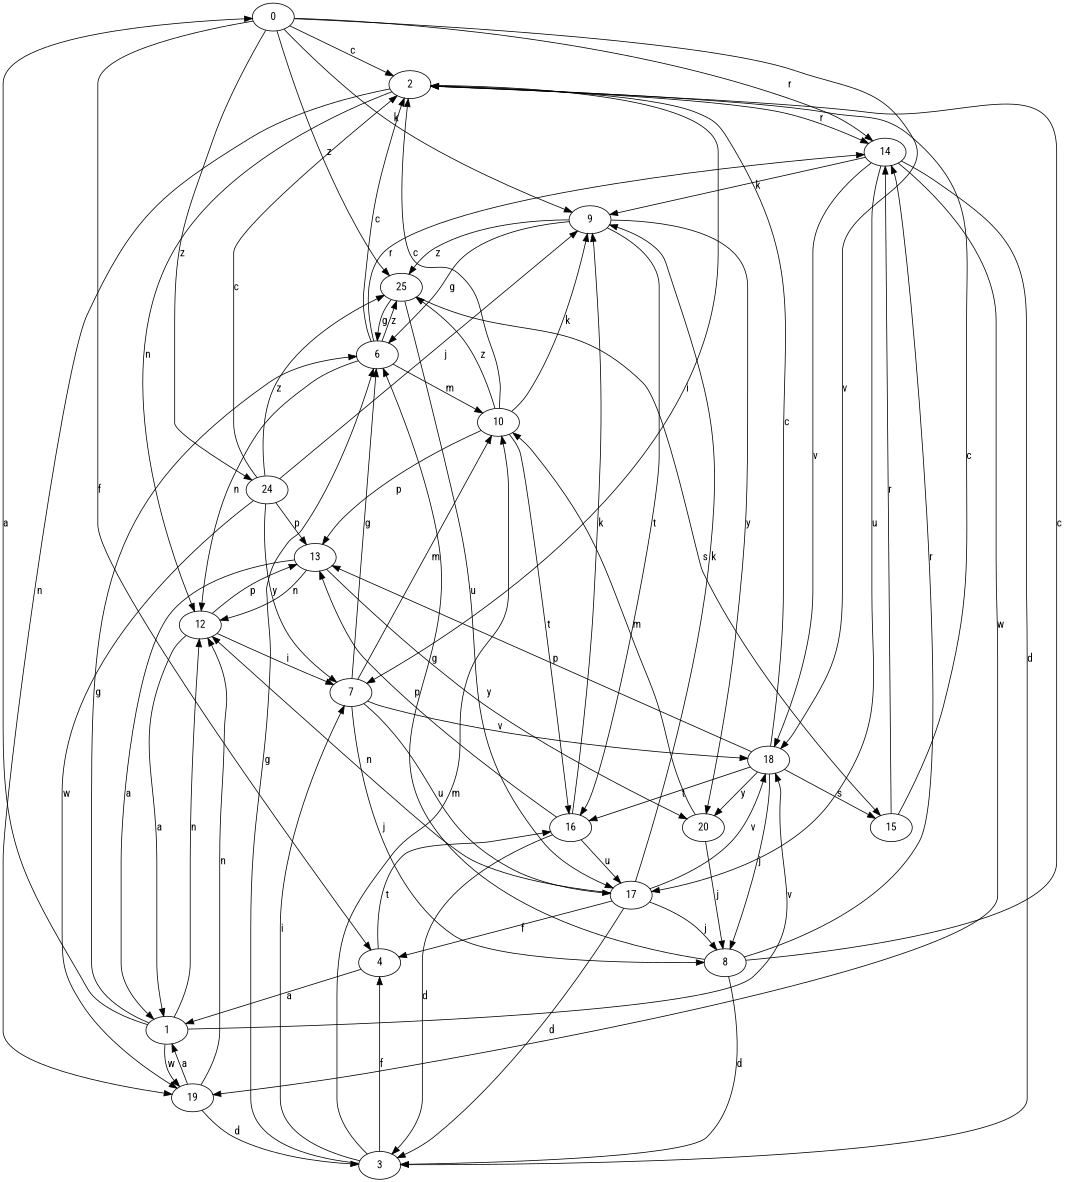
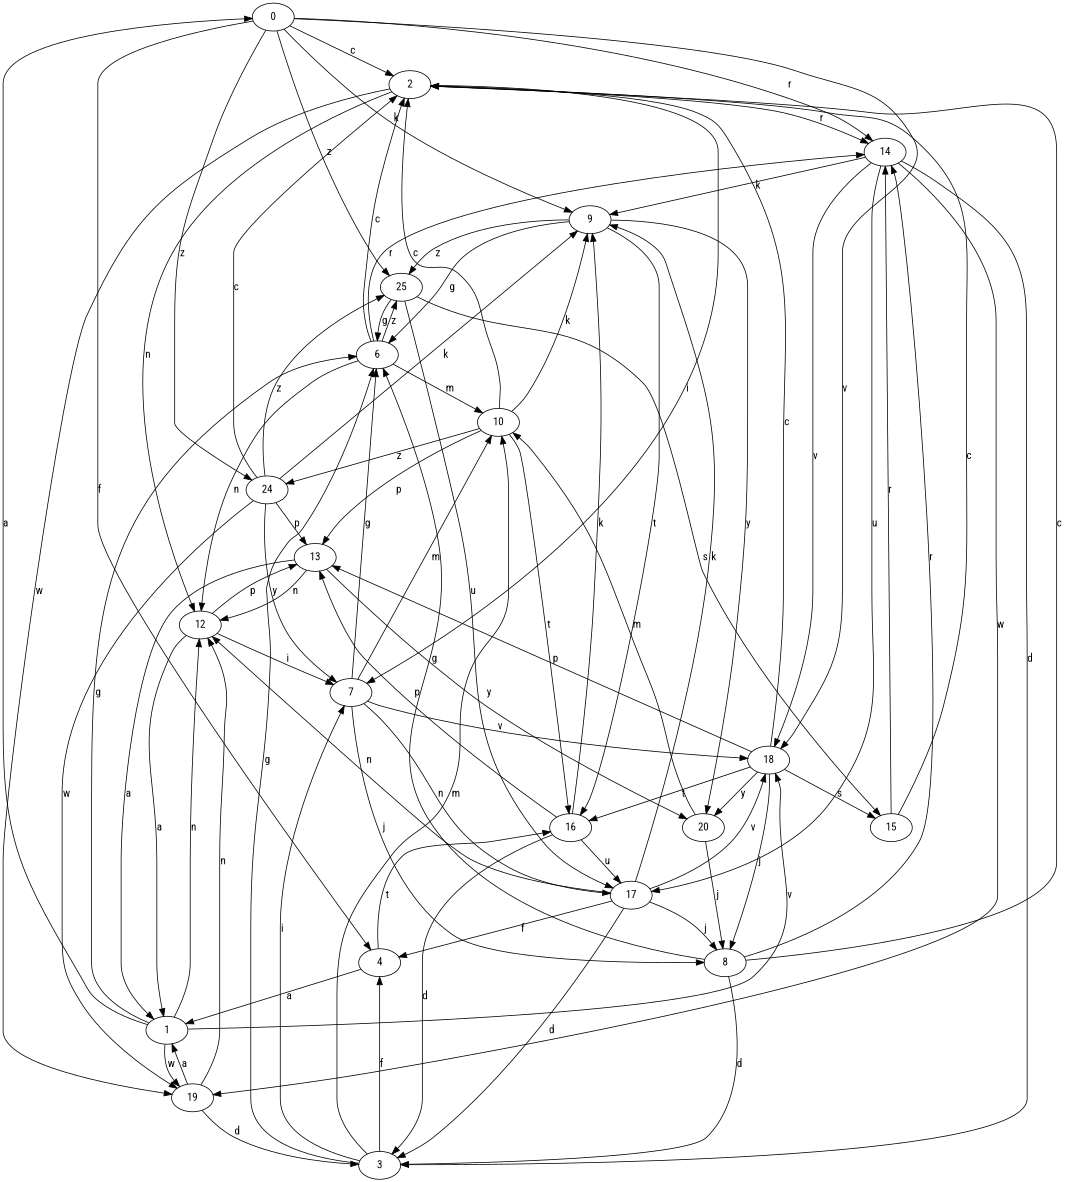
(469, 348) -> (387, 455)
(446, 355) -> (446, 355)
(40, 591) -> (40, 591)
(441, 794) -> (441, 794)
